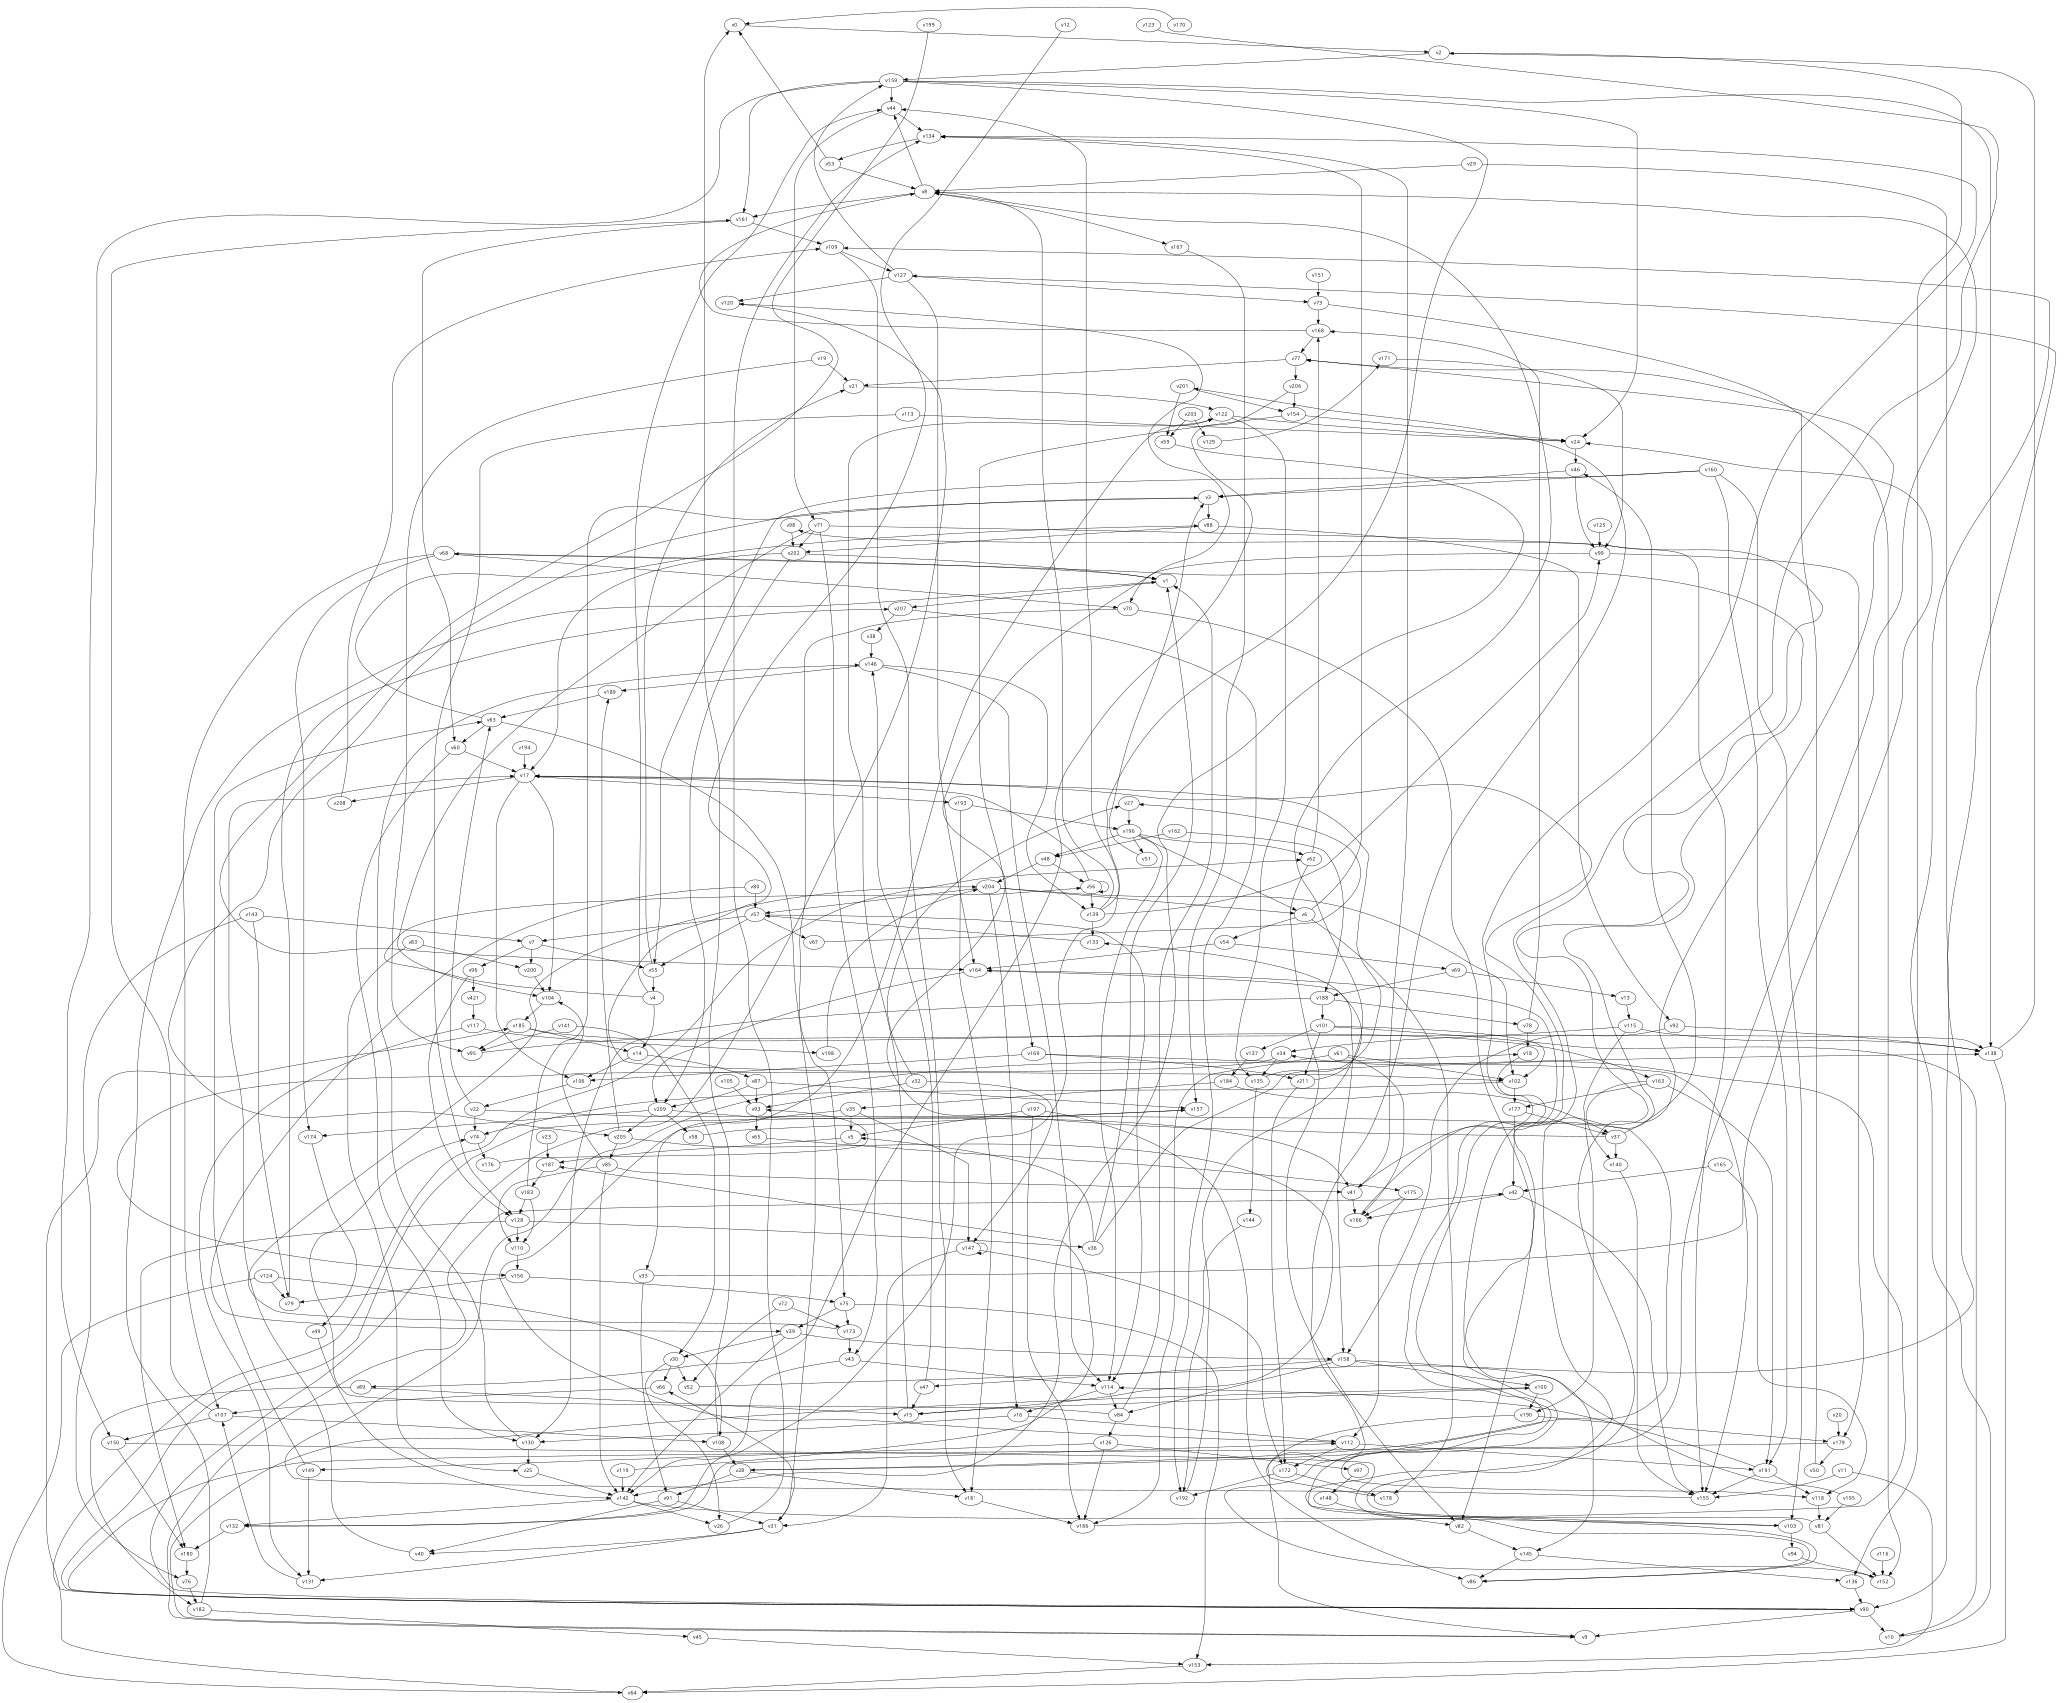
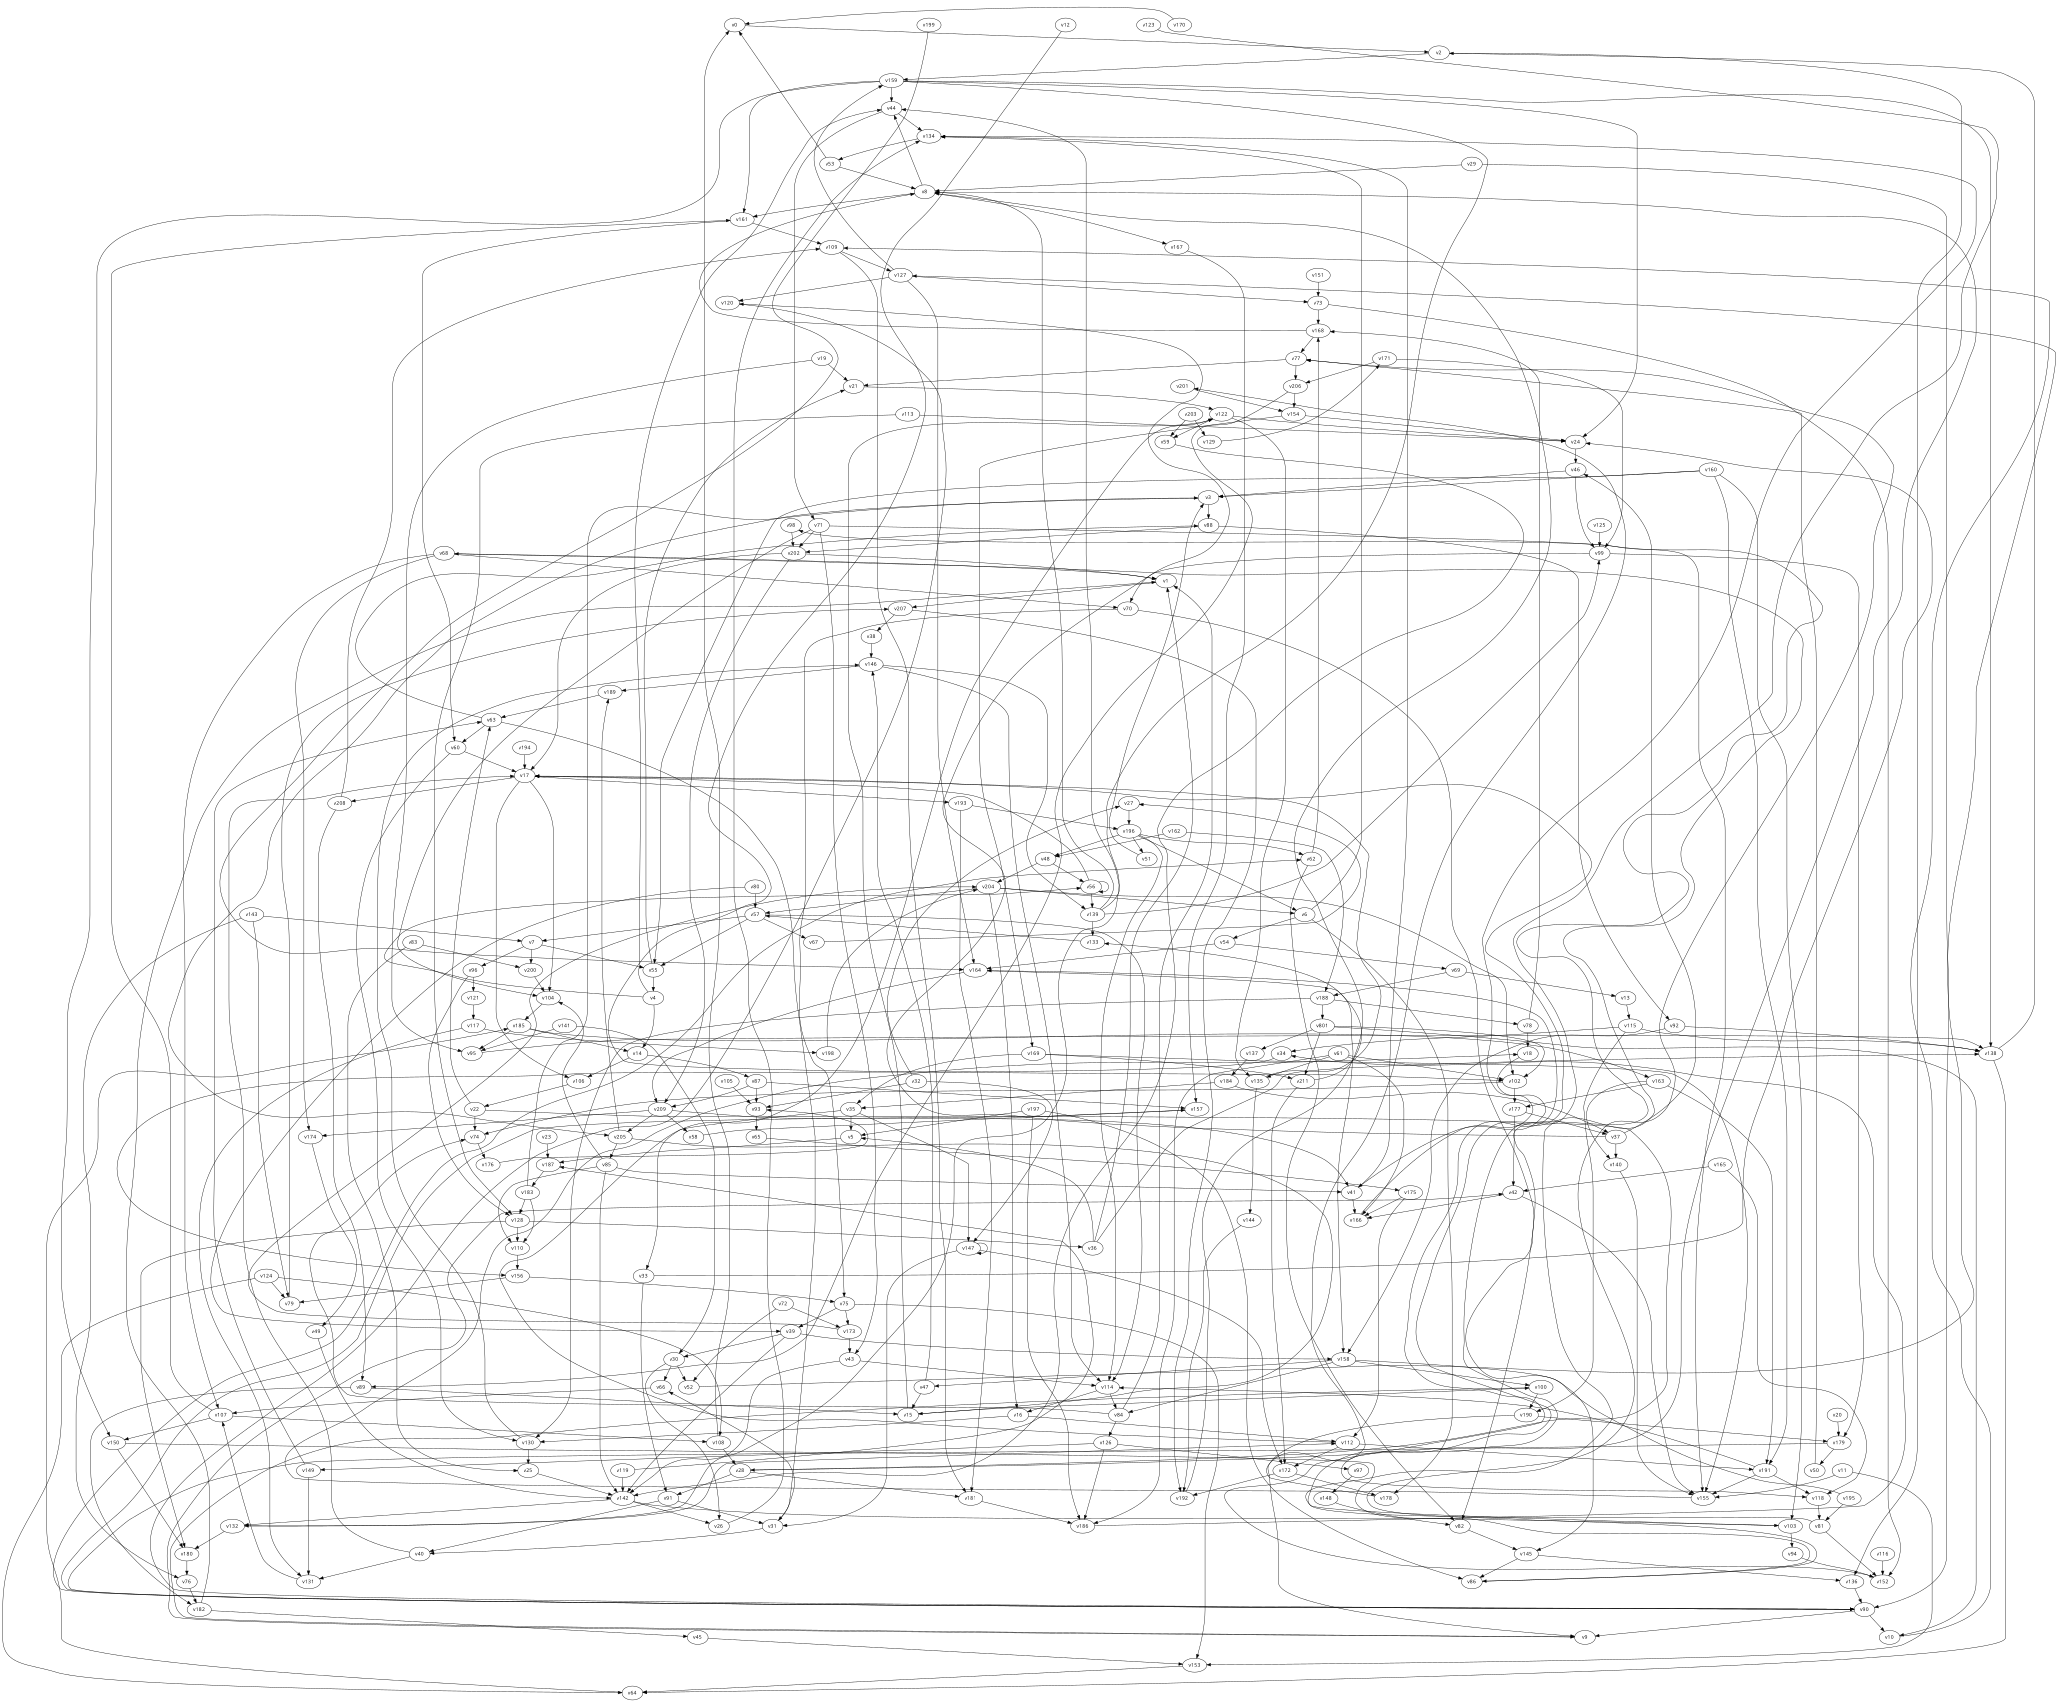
none -> (1342, 372)
(1174, 412) -> (1188, 431)
(473, 998) -> (473, 998)
(1322, 1026) -> (1322, 1026)
(830, 1066) -> (941, 1063)
(1270, 1067) -> (1300, 1066)
none -> (333, 1094)
(544, 1557) -> (367, 1567)
